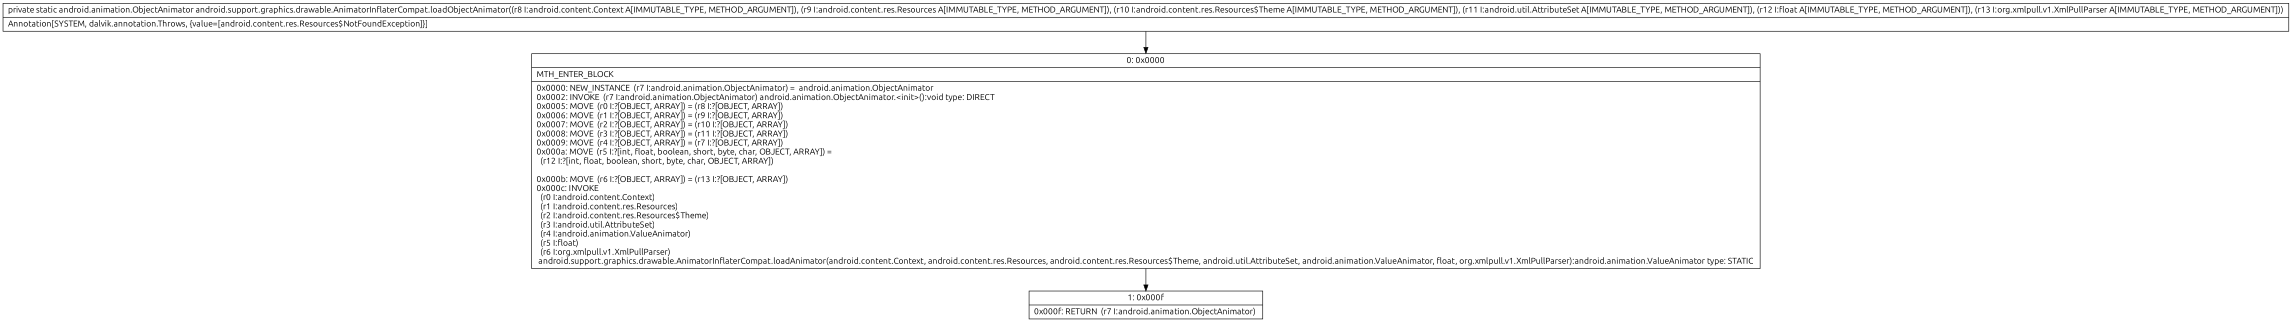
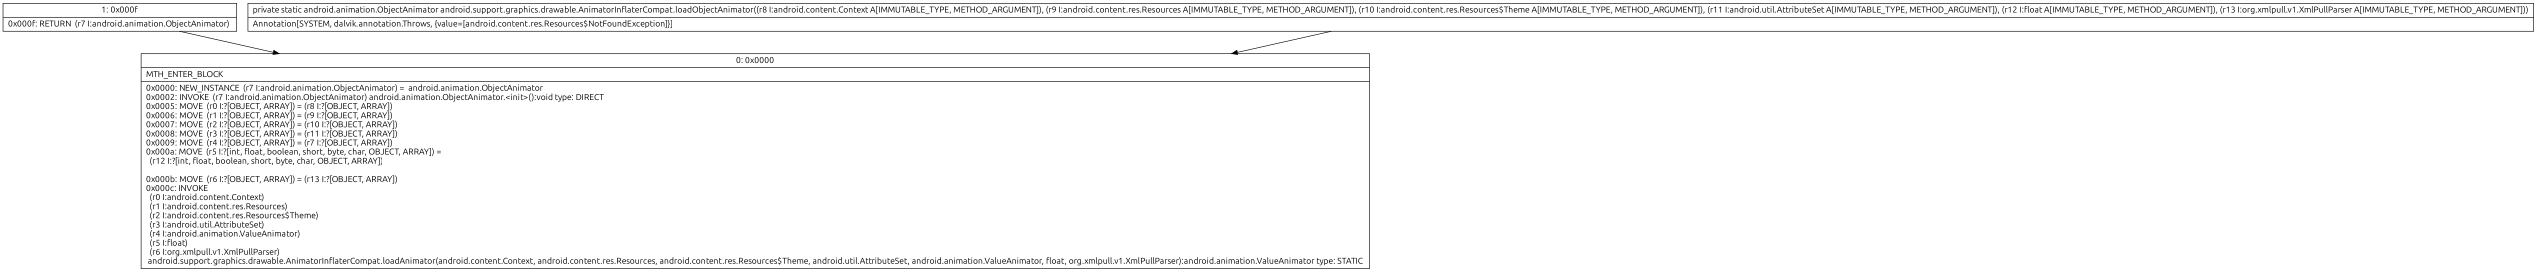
(1146, 277) -> (226, 42)
